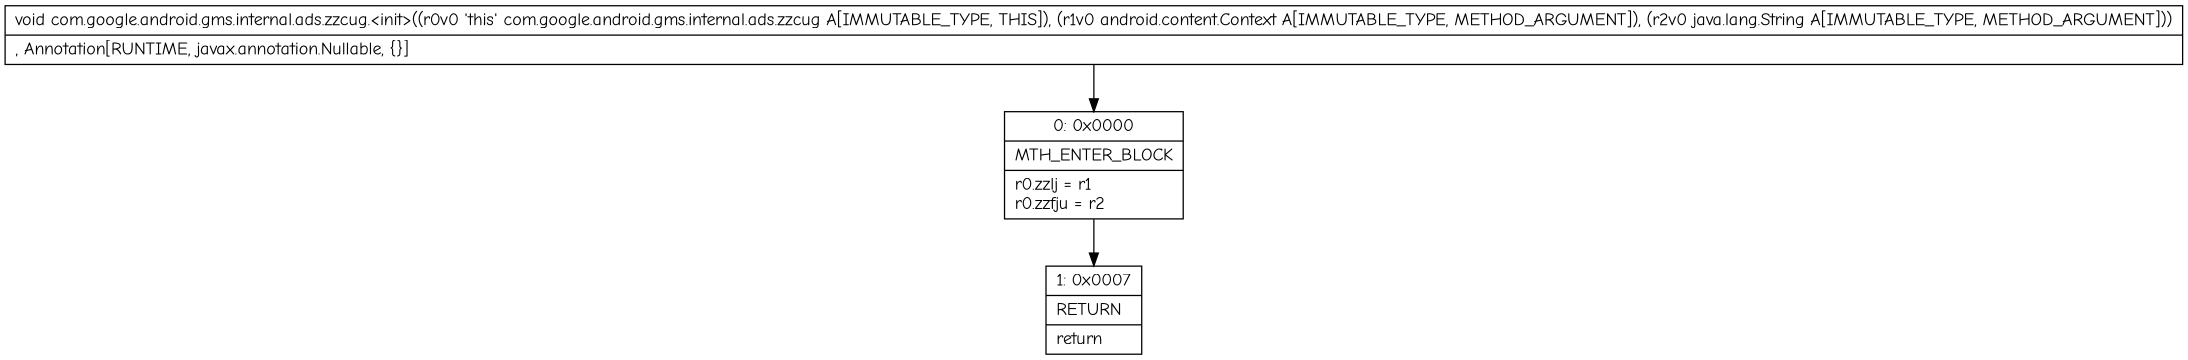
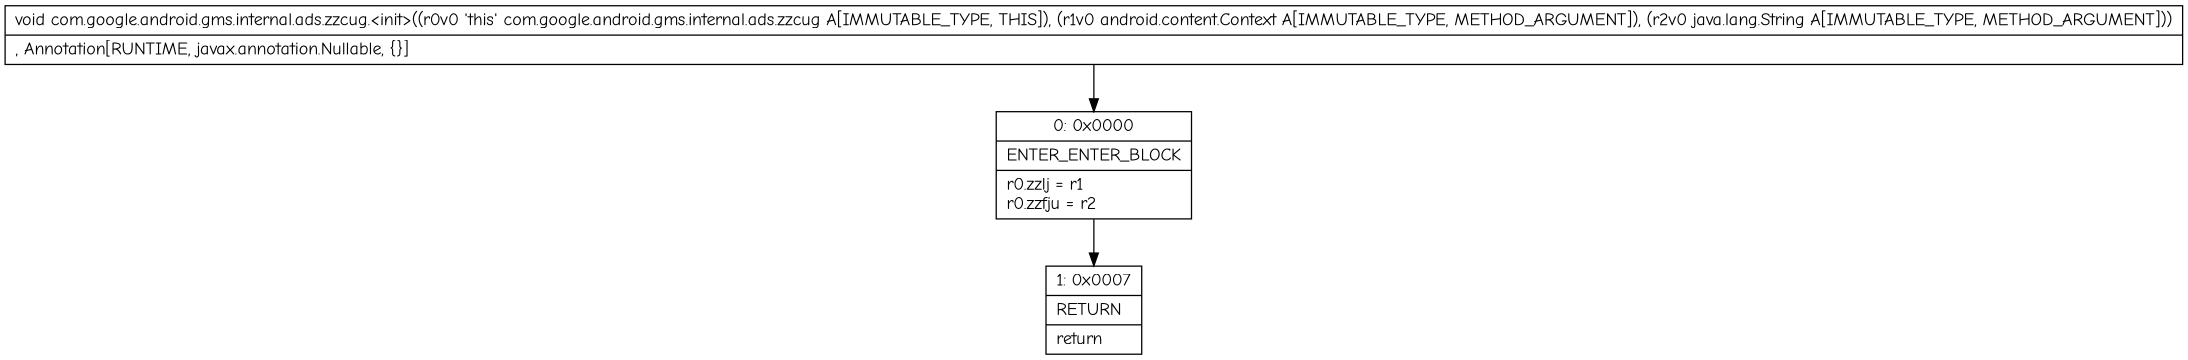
(1094, 155) -> (1094, 155)
